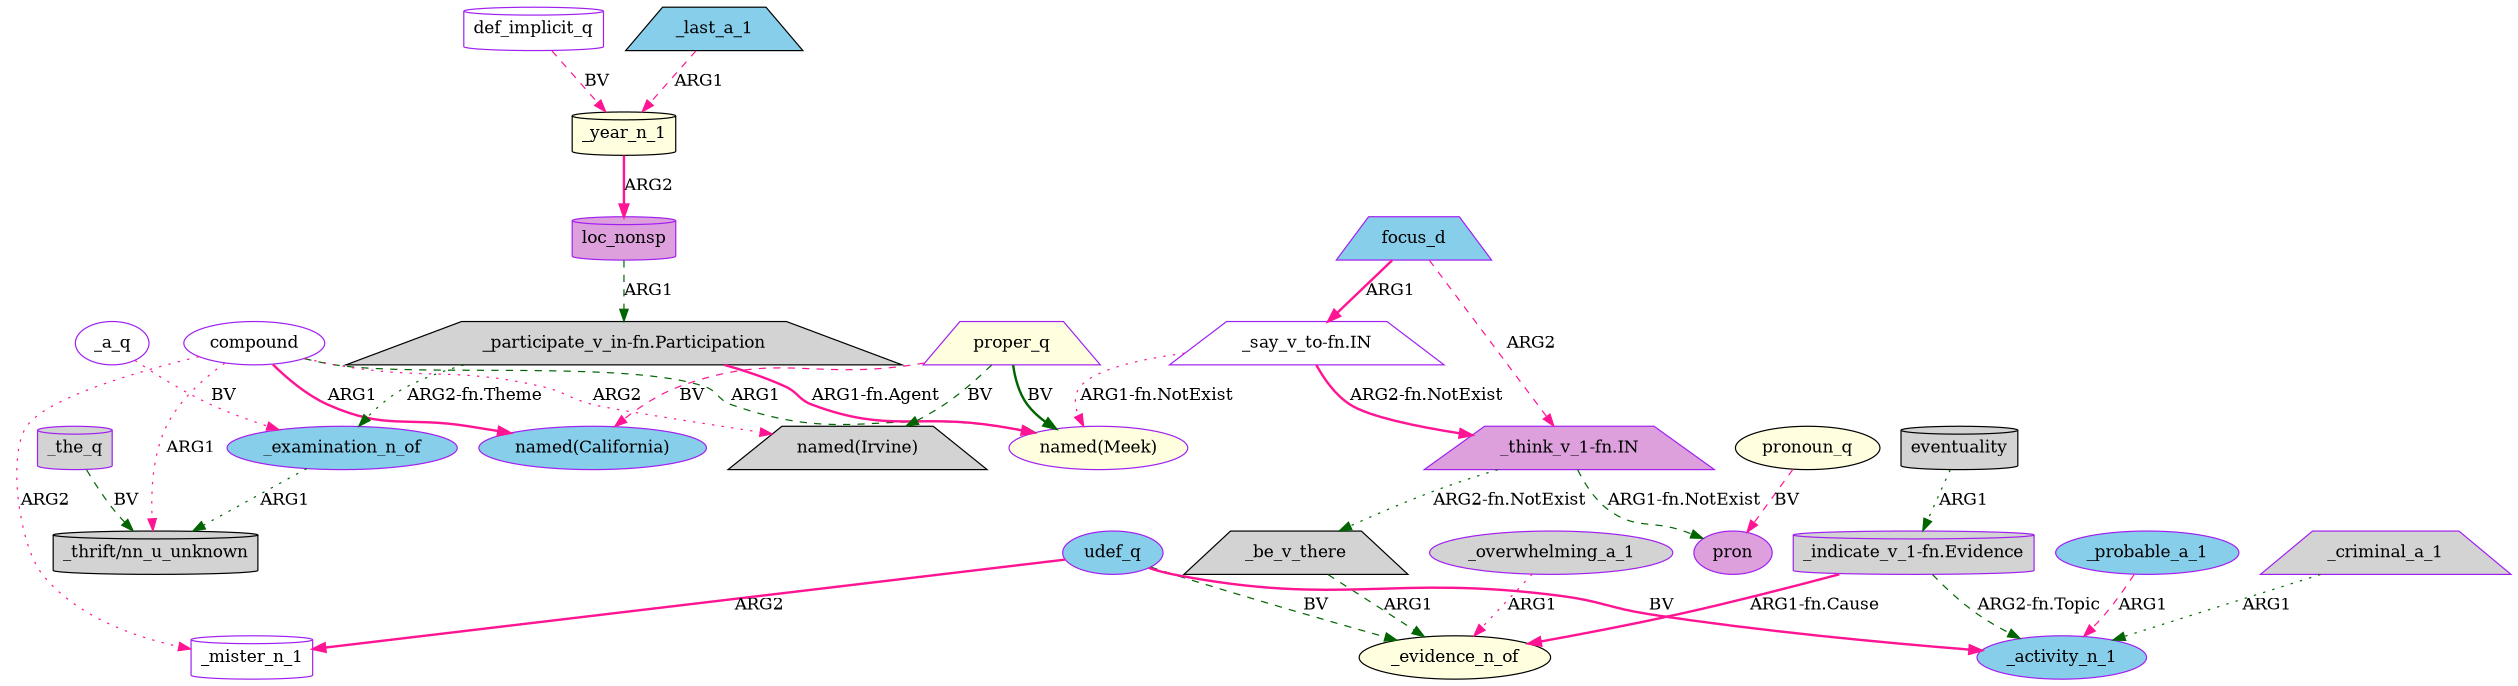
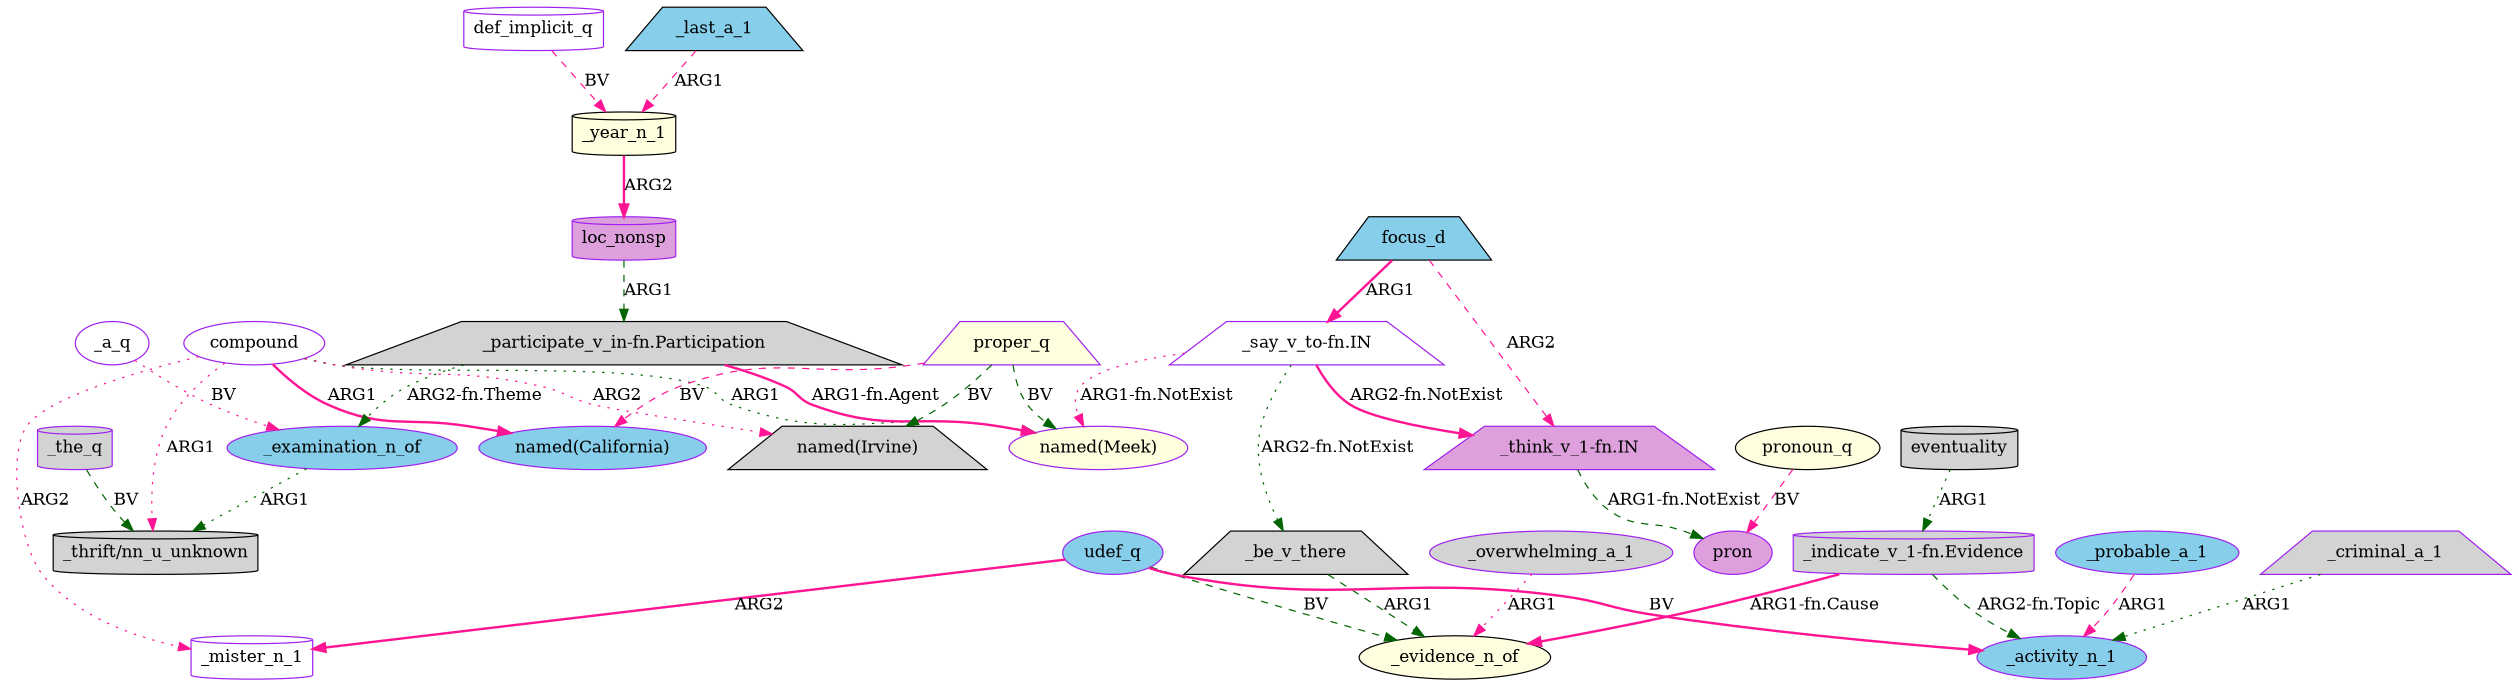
(1414, 238) -> (1414, 238)
(668, 378) -> (668, 378)
(1023, 397) -> (1023, 397)
(1423, 495) -> (1259, 440)
